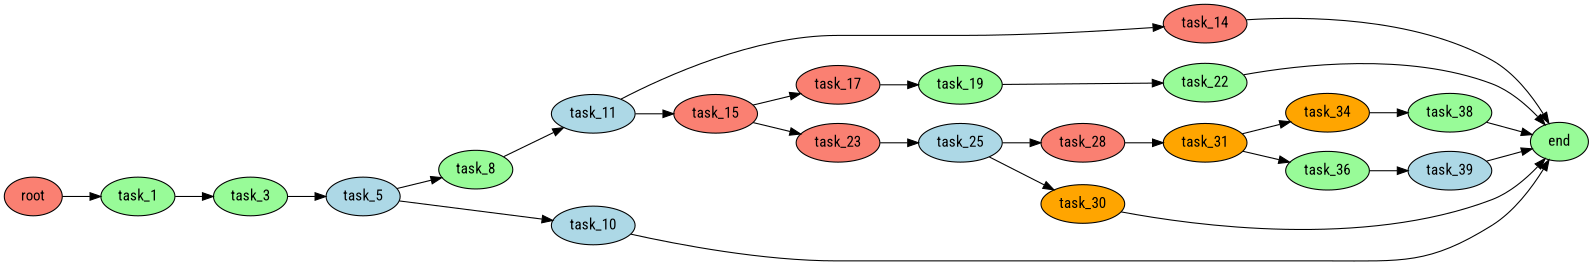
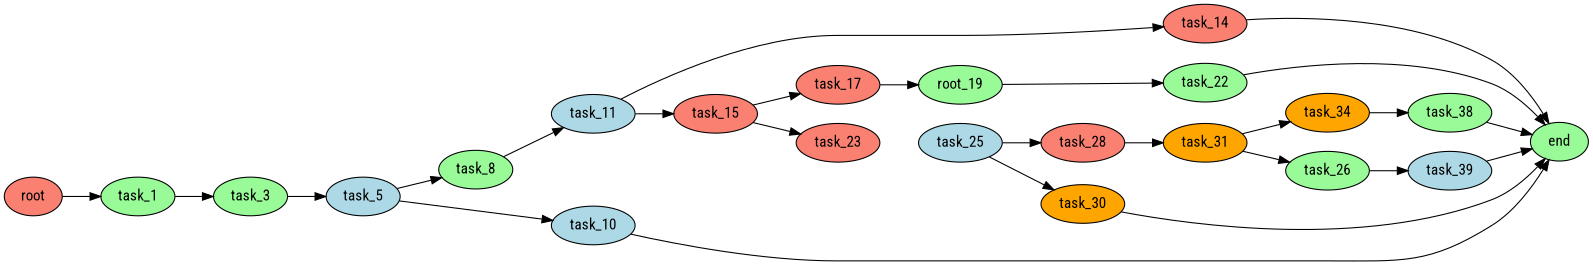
(960, 85) -> (960, 85)
(894, 143) -> none
(1328, 171) -> (1328, 171)
